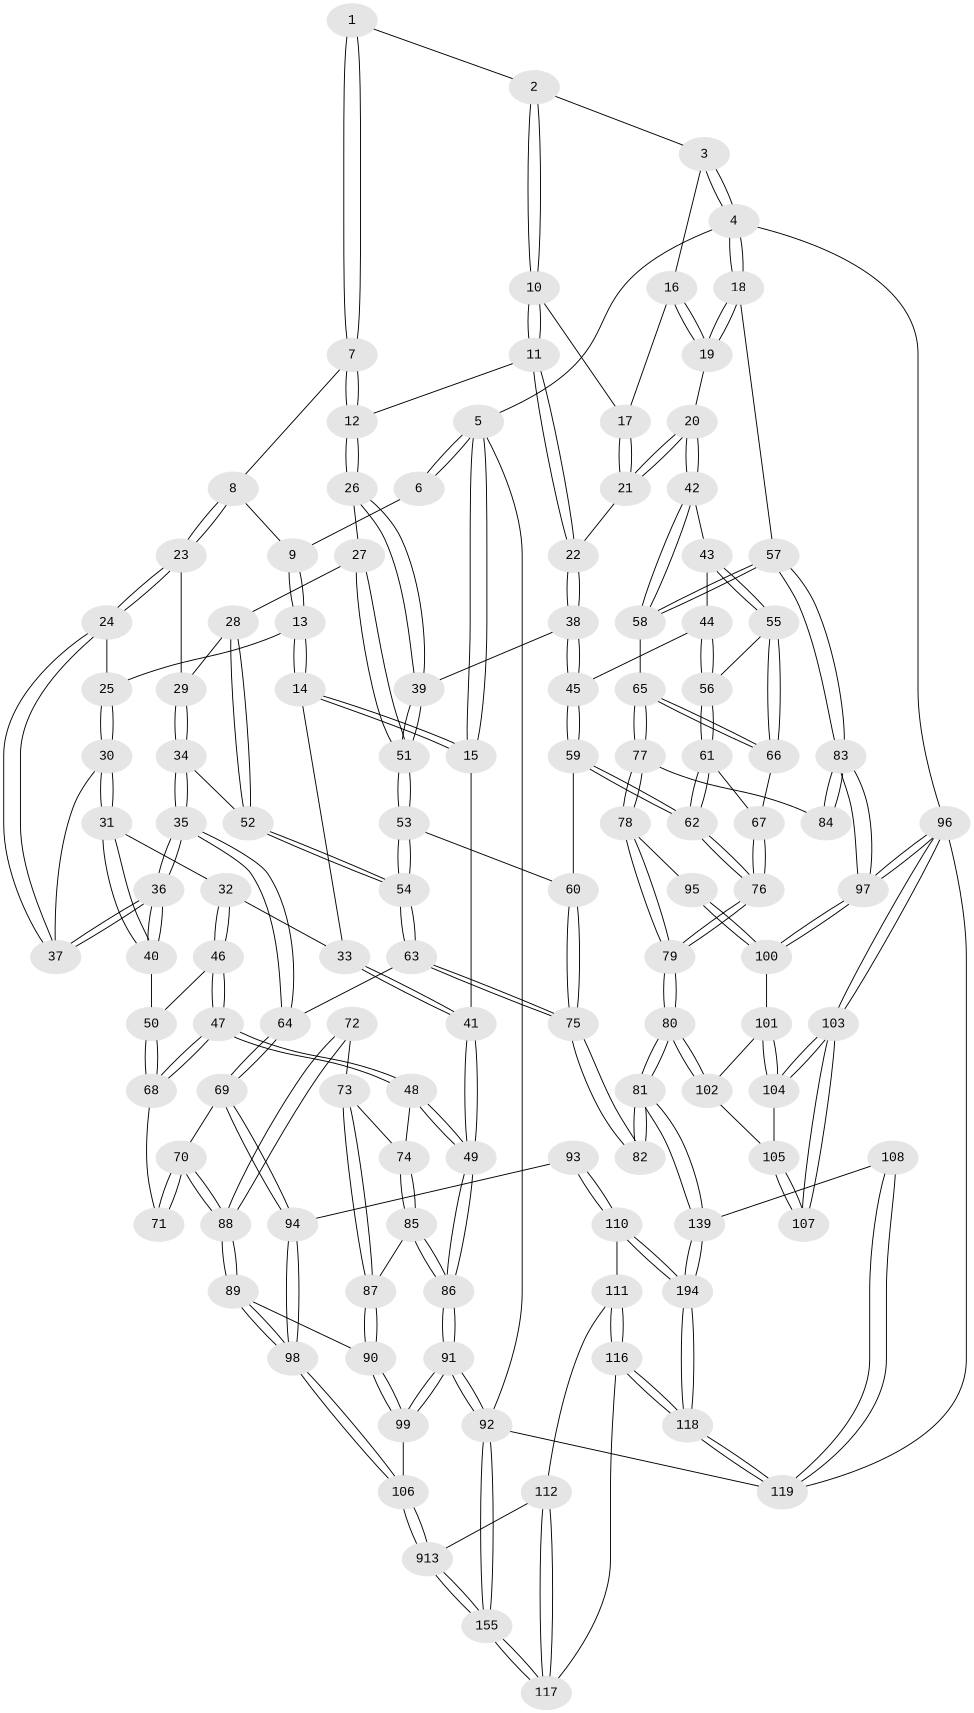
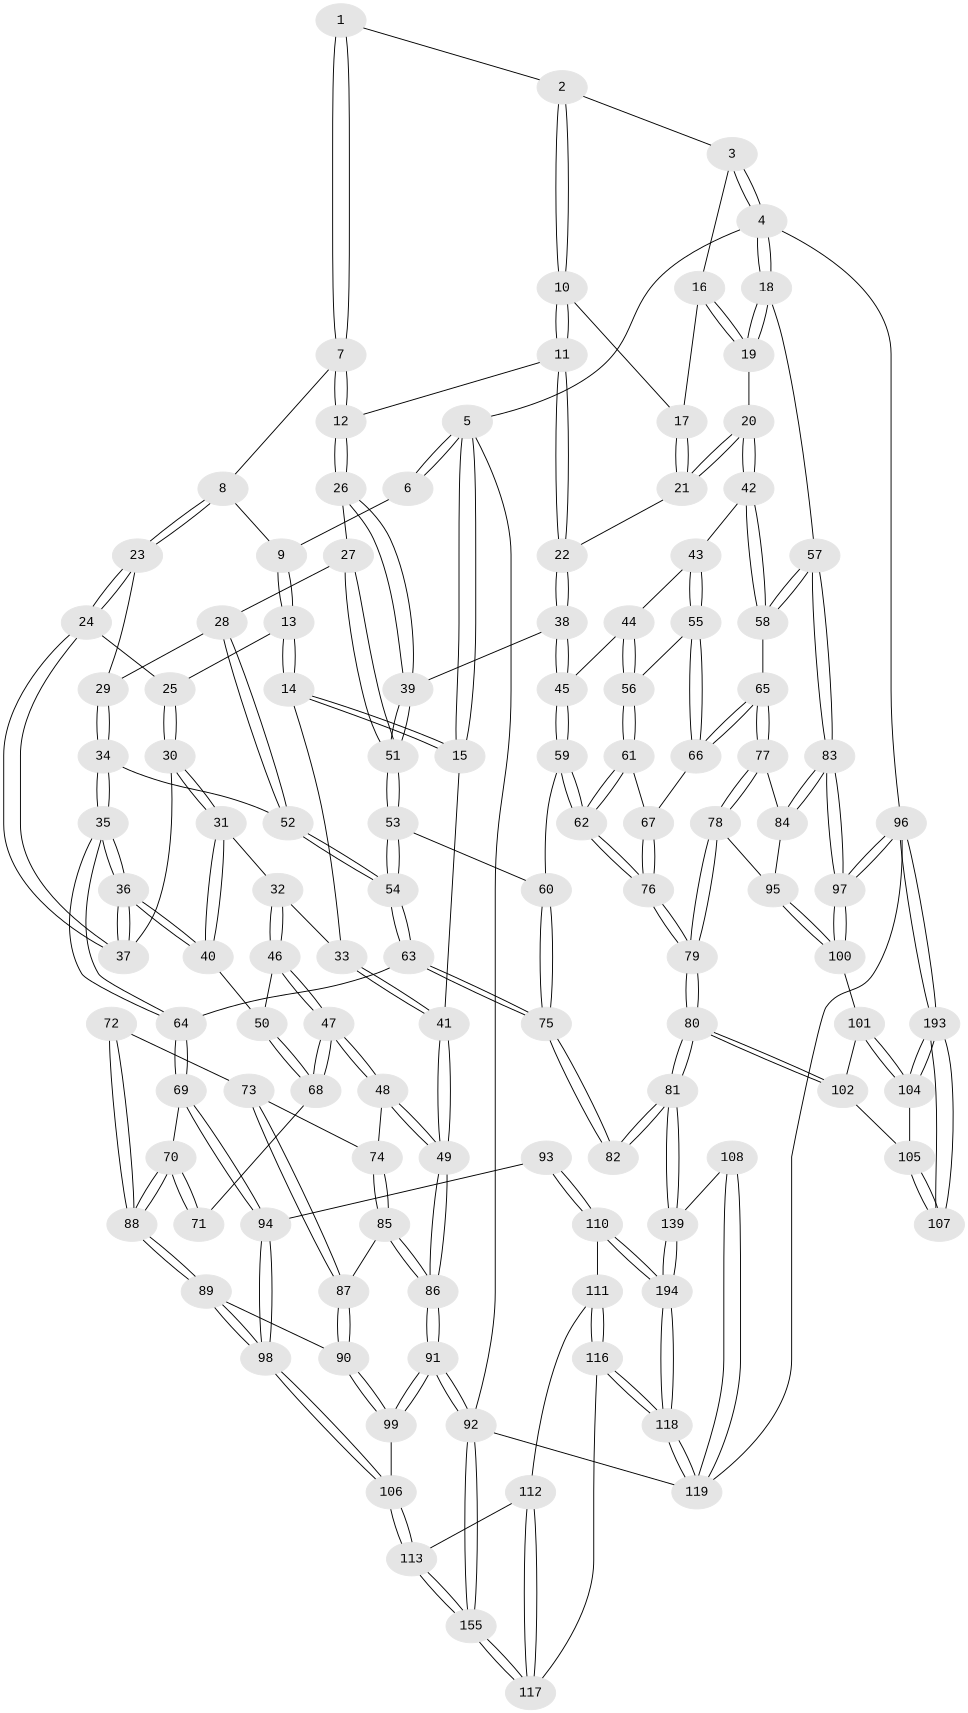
none -> (778, 857)
(833, 1024) -> (935, 1024)
(427, 1559) -> (412, 1559)
